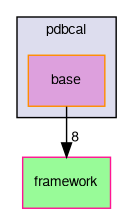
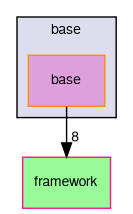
(67, 30) -> (67, 30)
